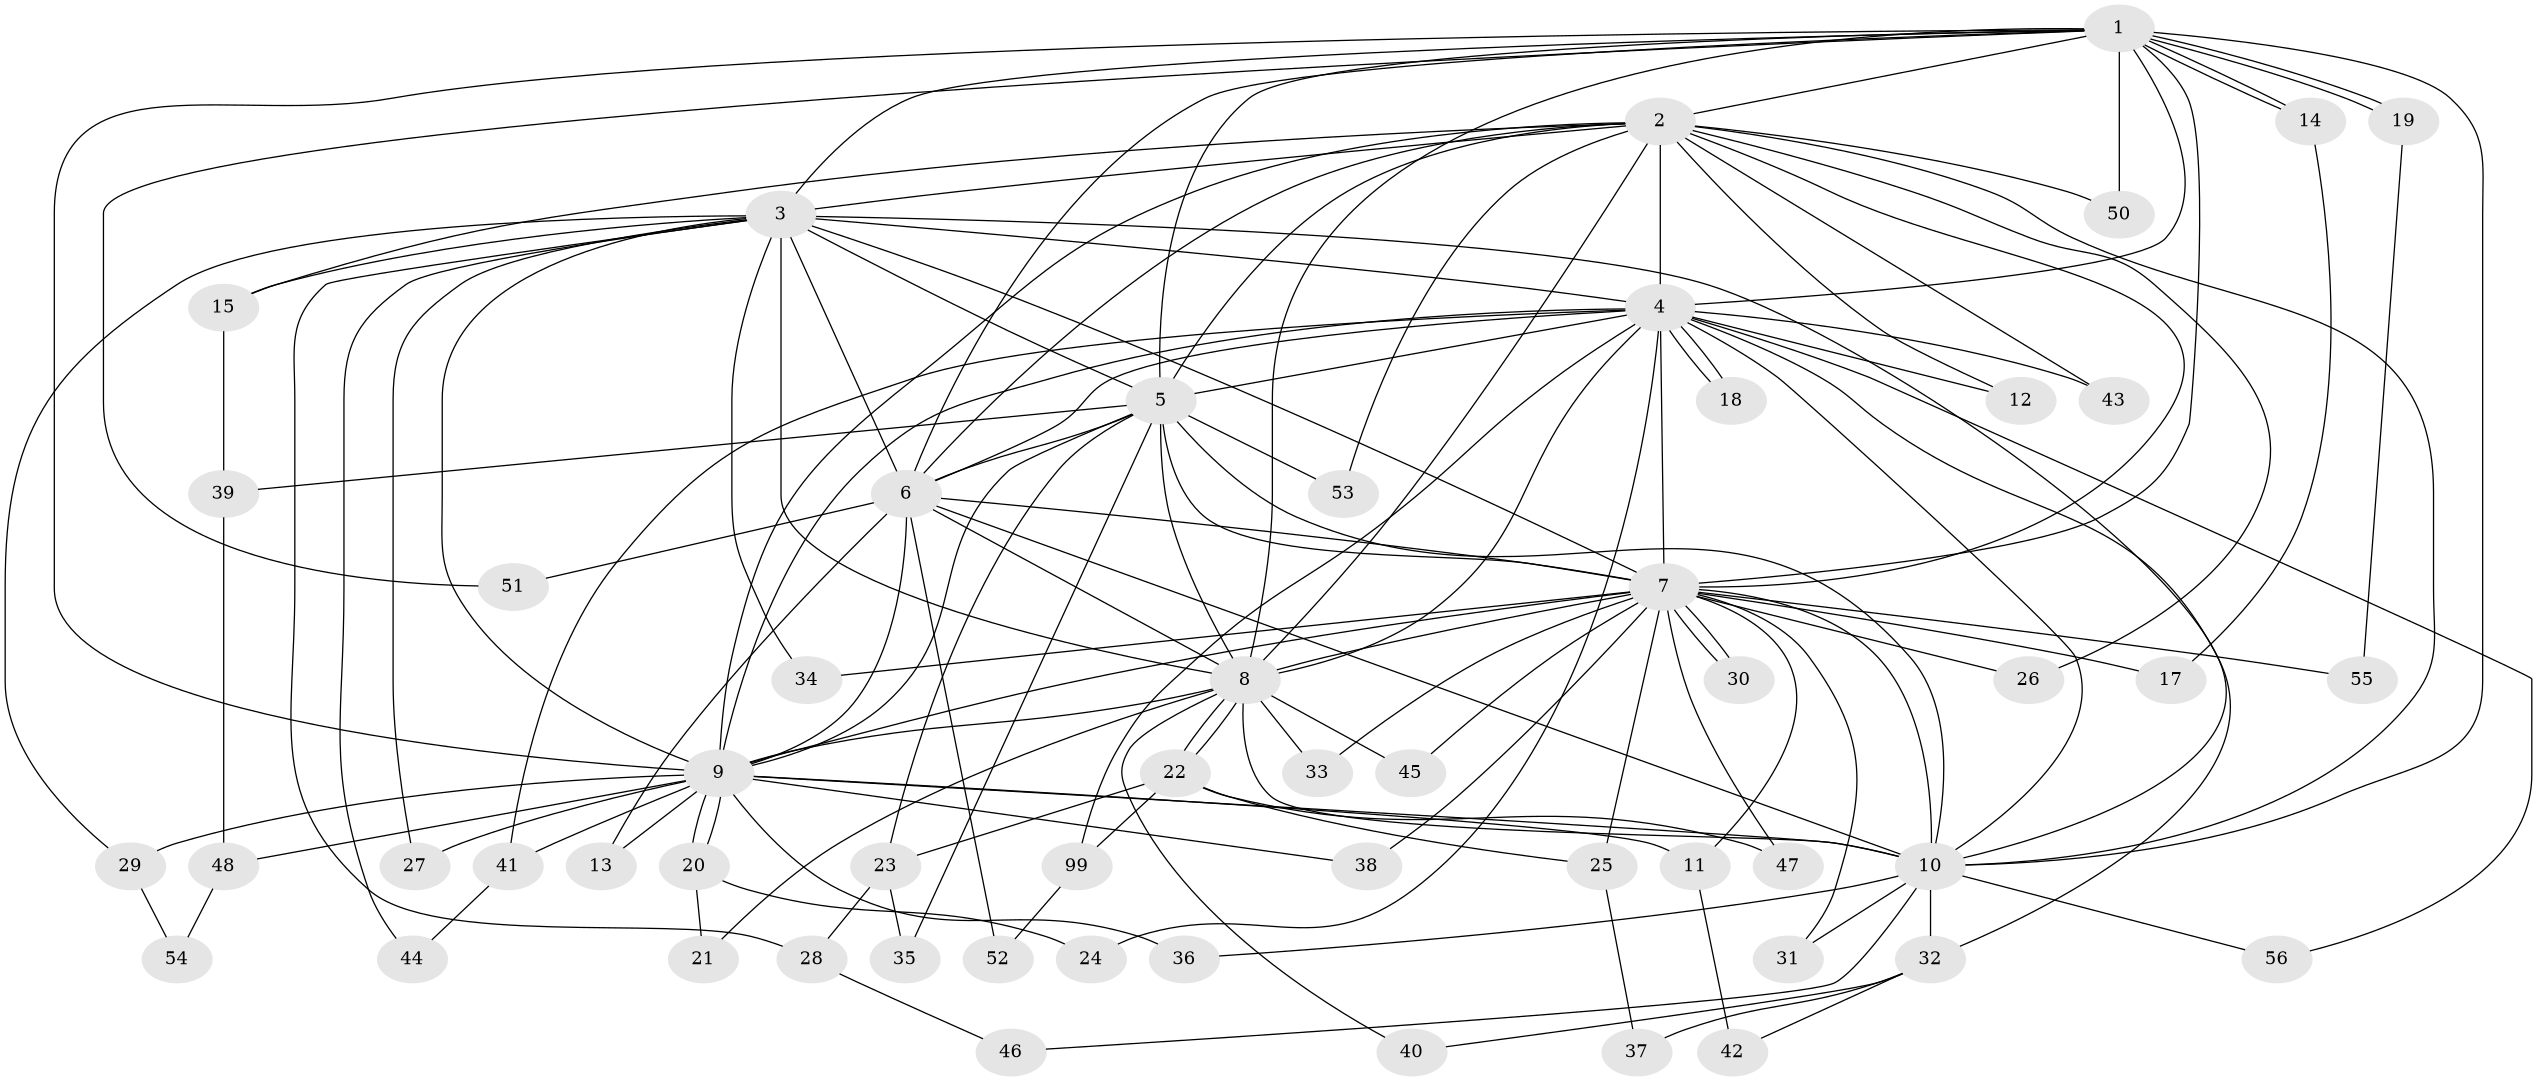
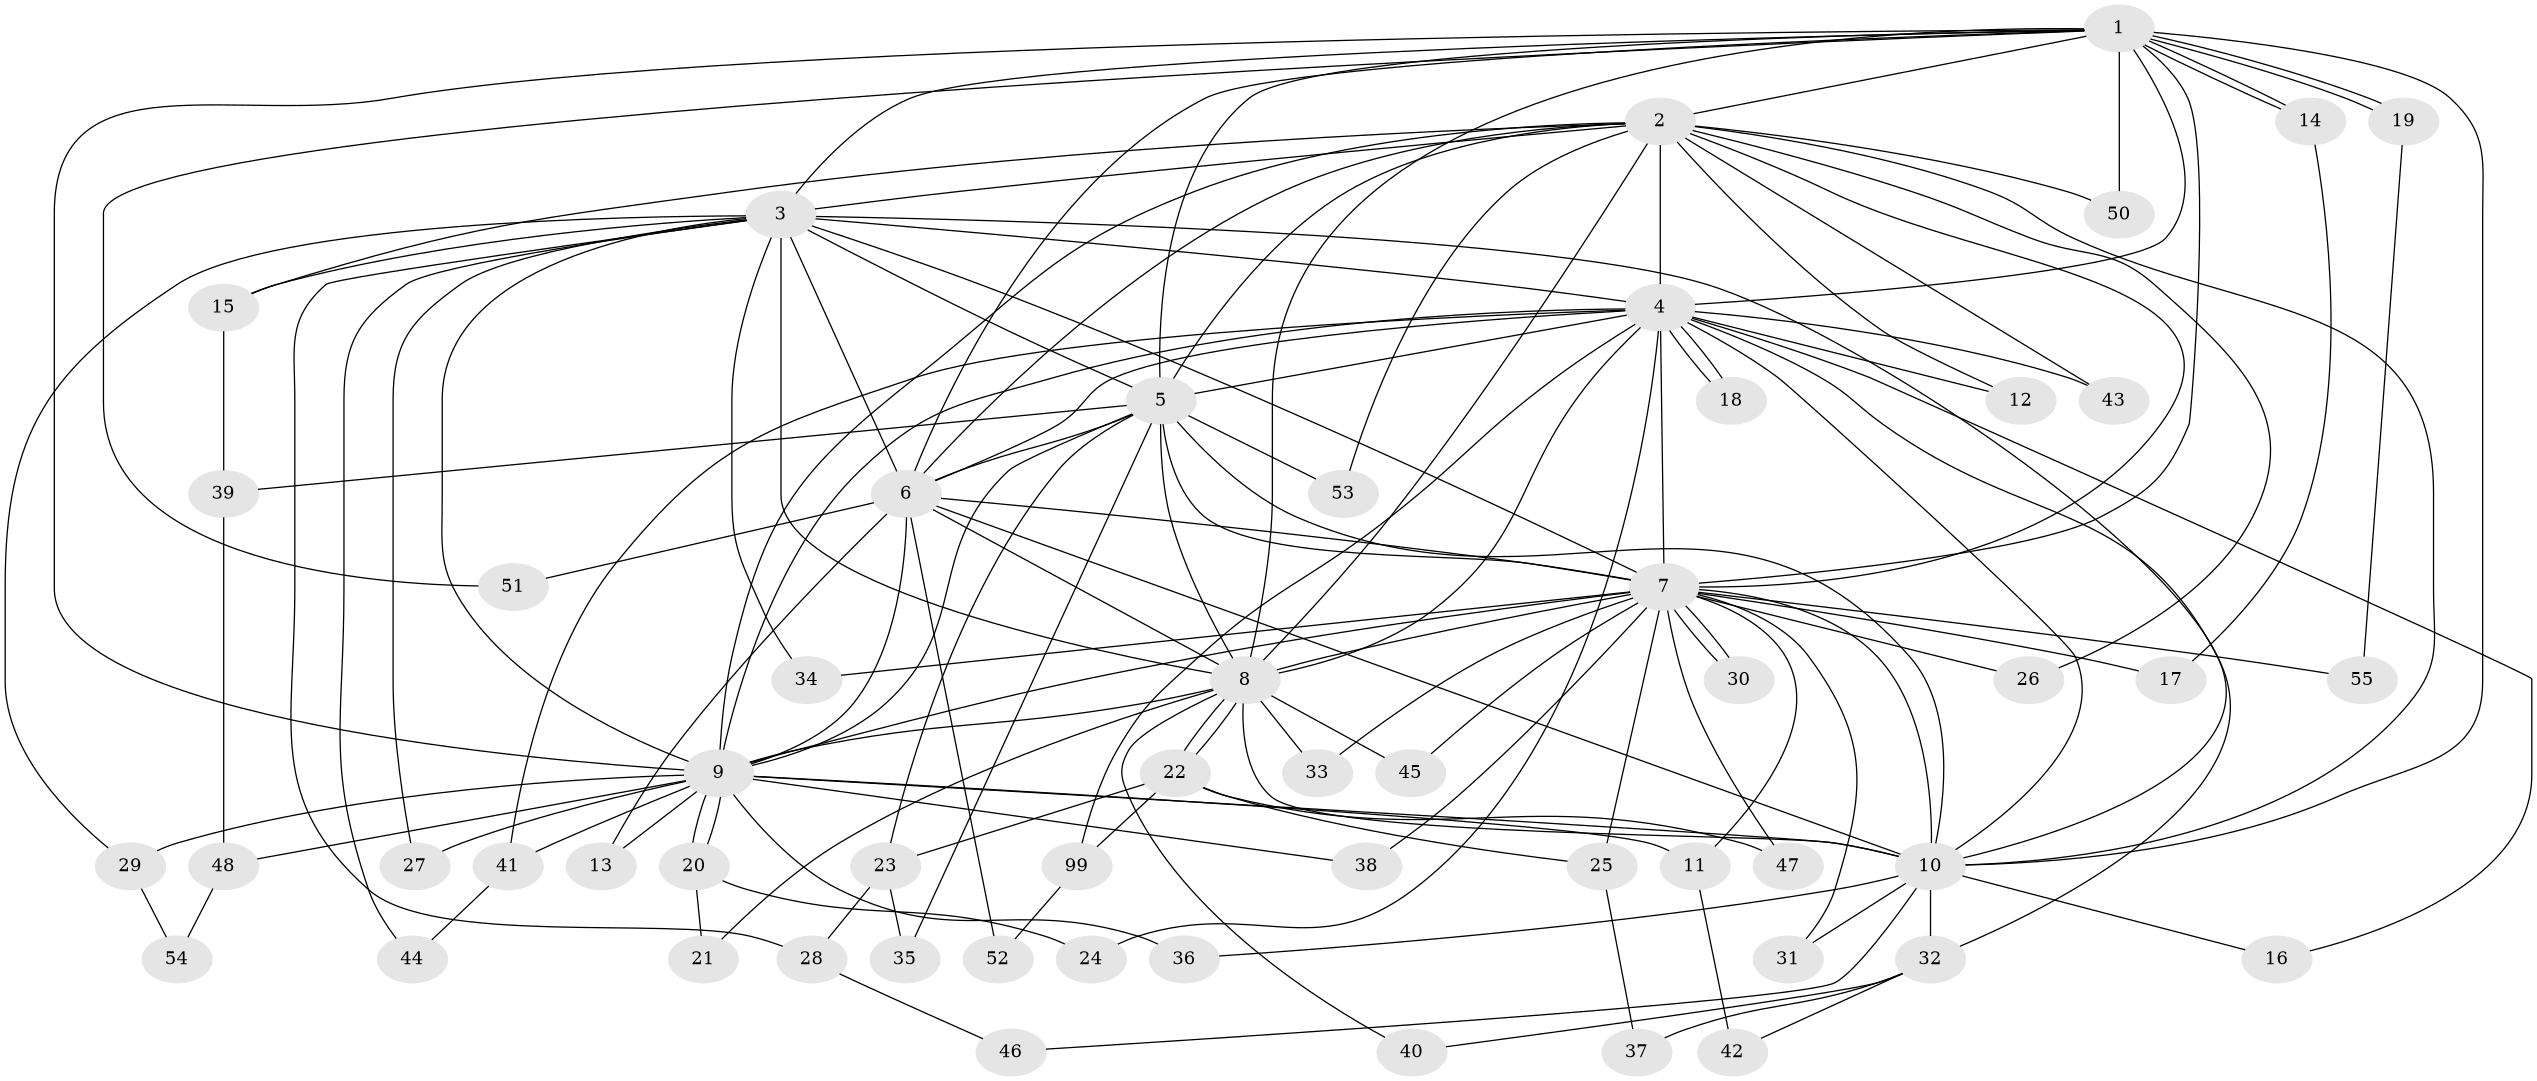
(2277, 959) -> (2277, 959)
